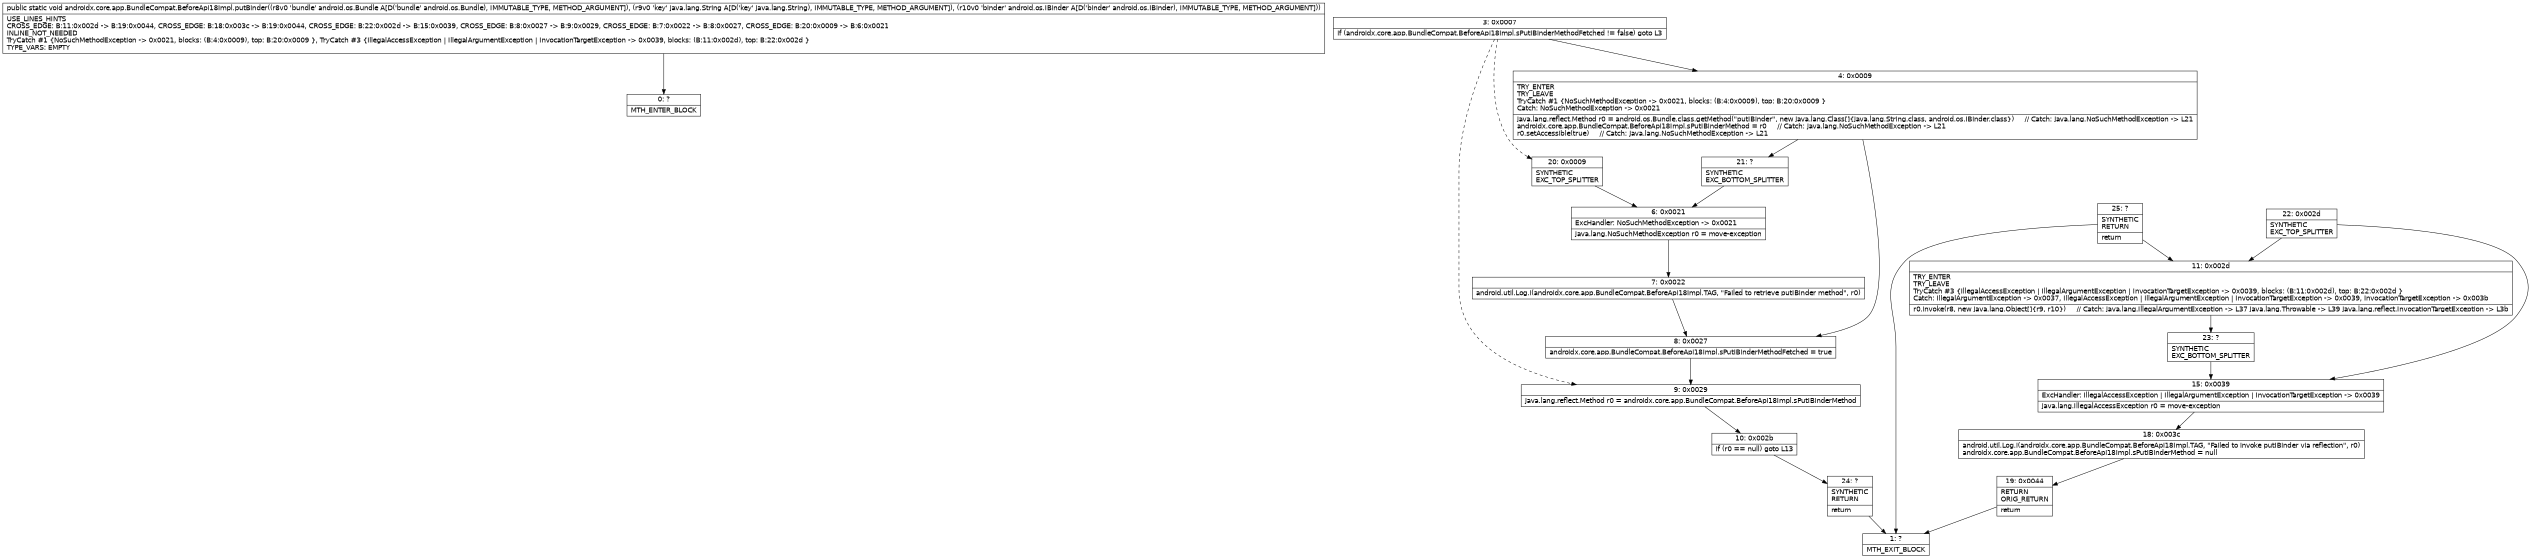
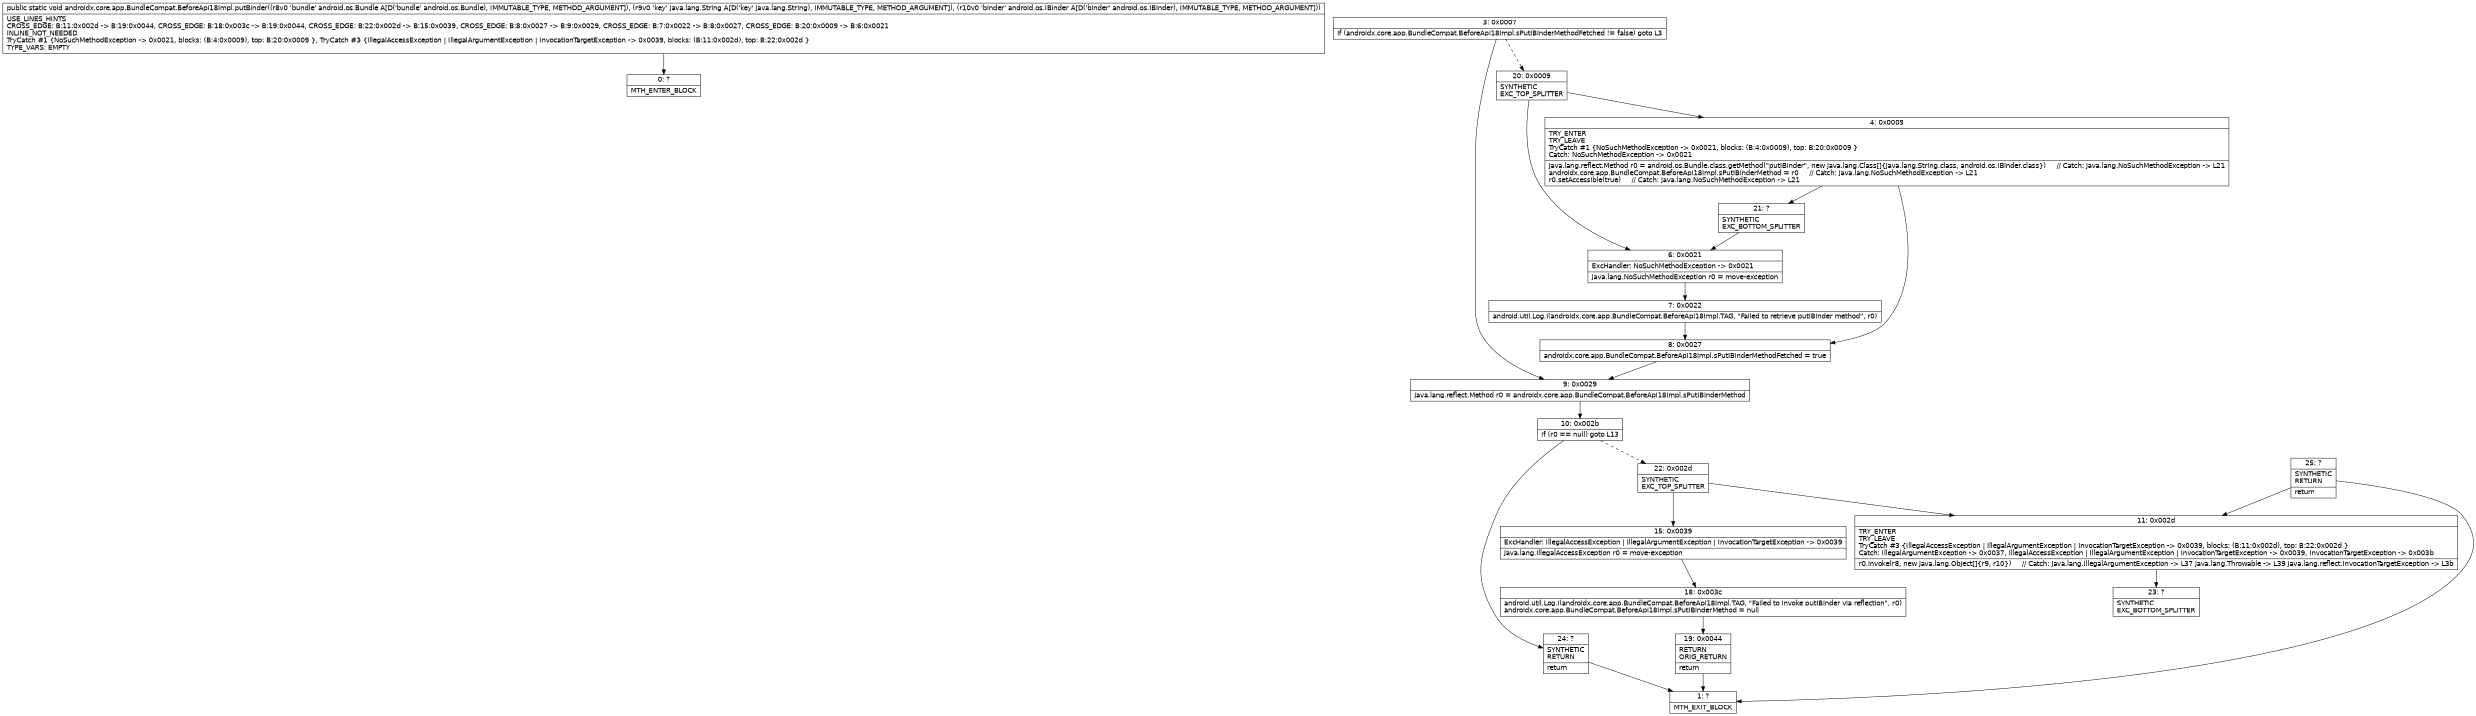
(1621, 55) -> (1633, 105)
(1459, 241) -> (1476, 223)
(2211, 368) -> none
none -> (1621, 451)
